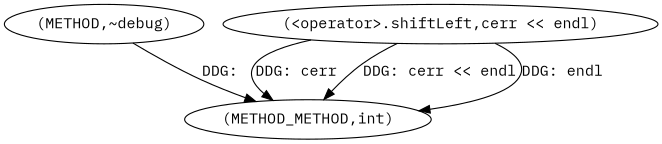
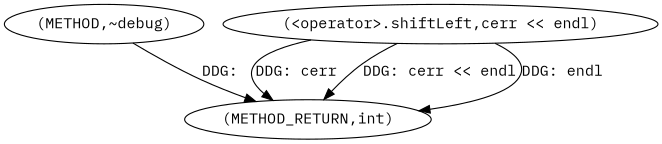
(308, 119) -> (308, 119)
